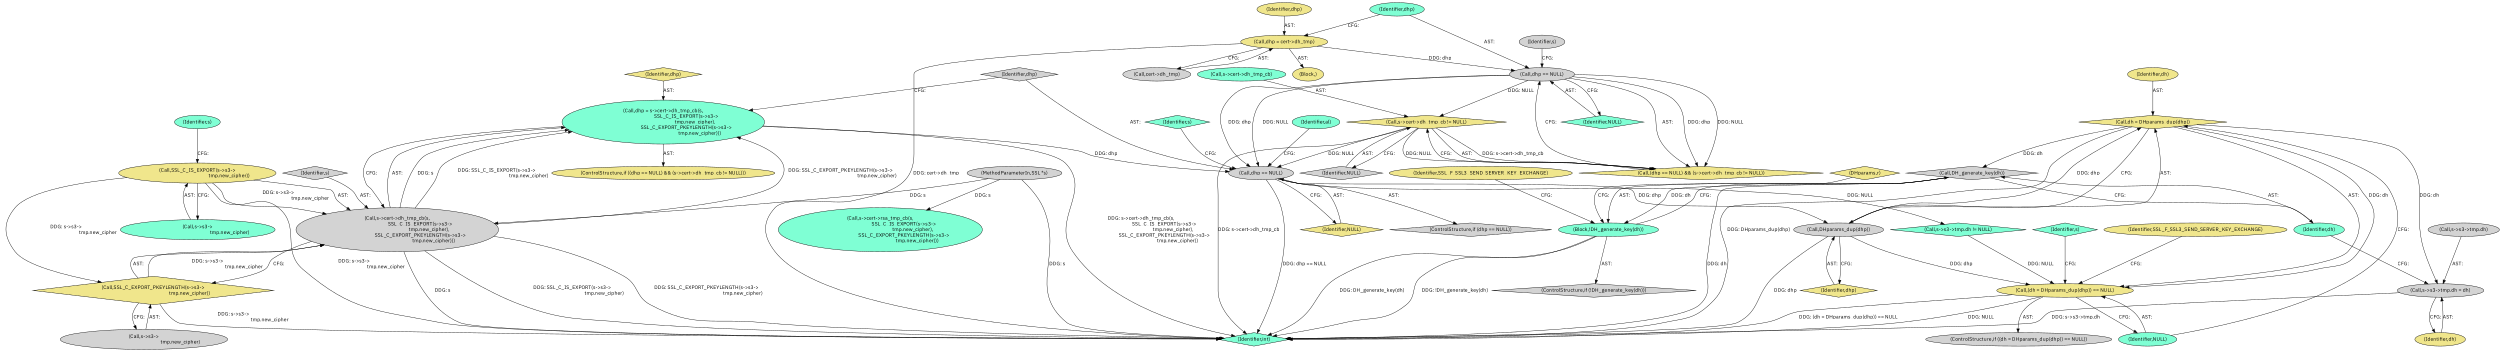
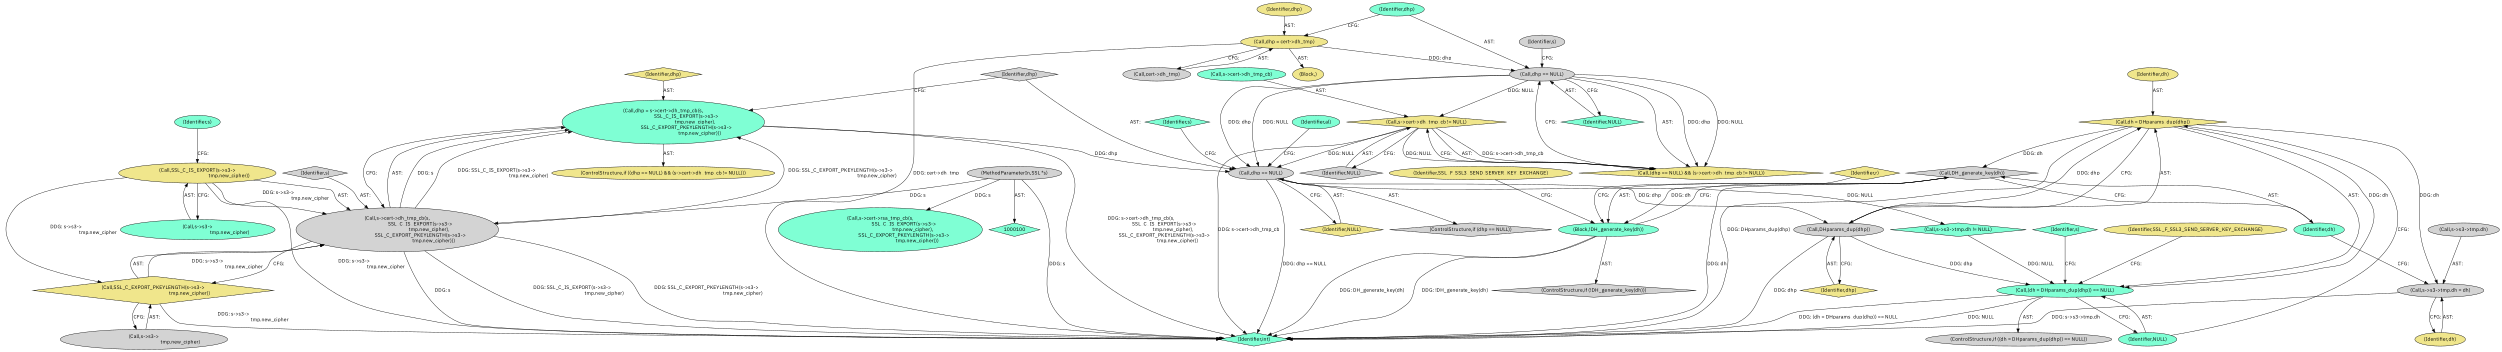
(1865, 173) -> (1865, 173)
none -> (1014, 230)
(2065, 290) -> (2065, 290)
